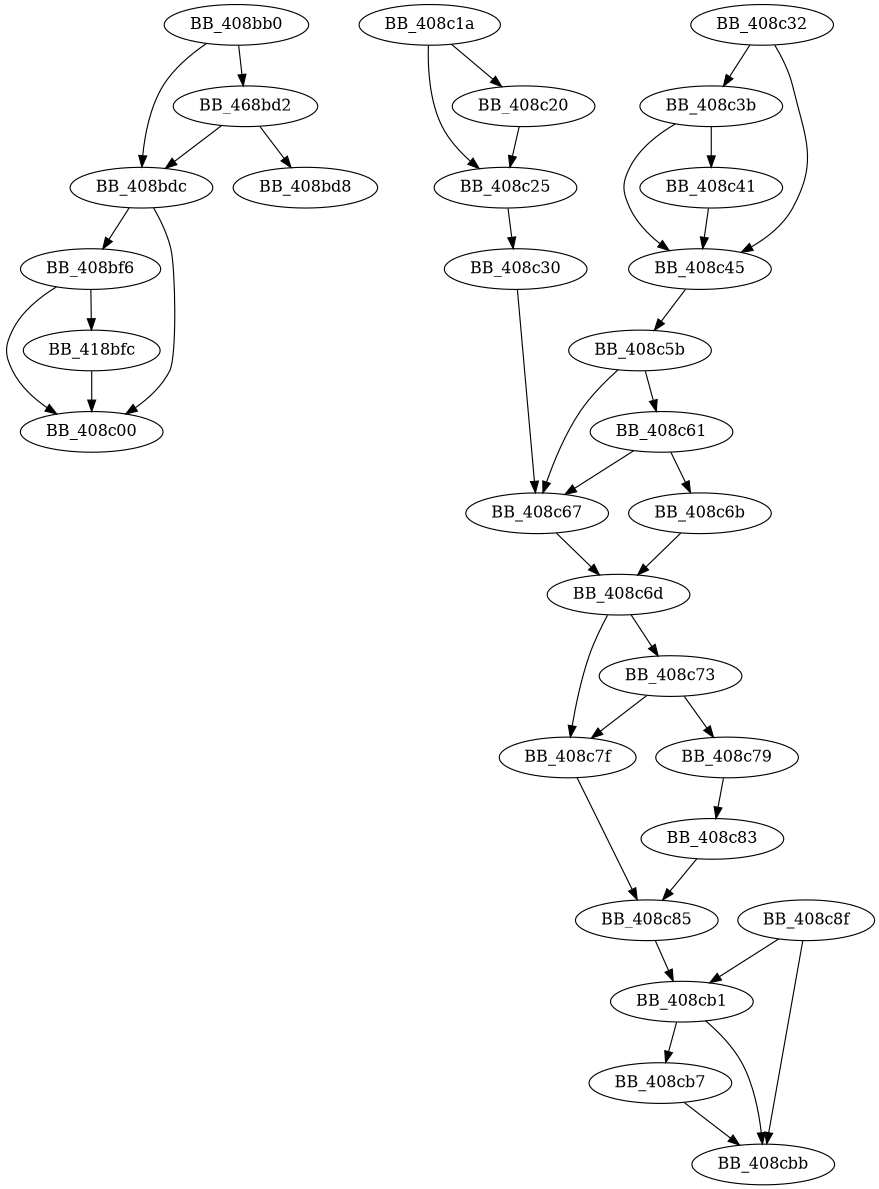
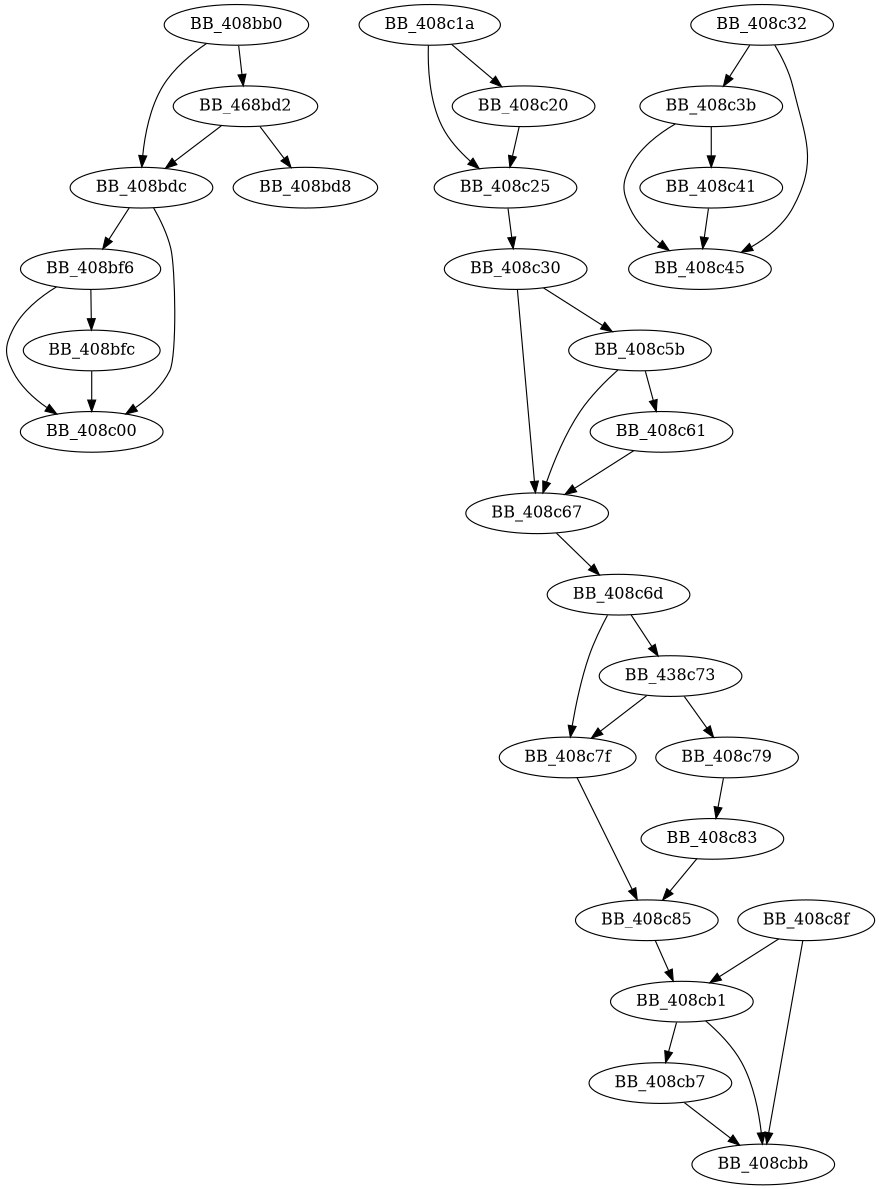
(673, 305) -> (573, 307)
(92, 350) -> (92, 350)
(700, 513) -> none
(671, 676) -> (671, 676)
